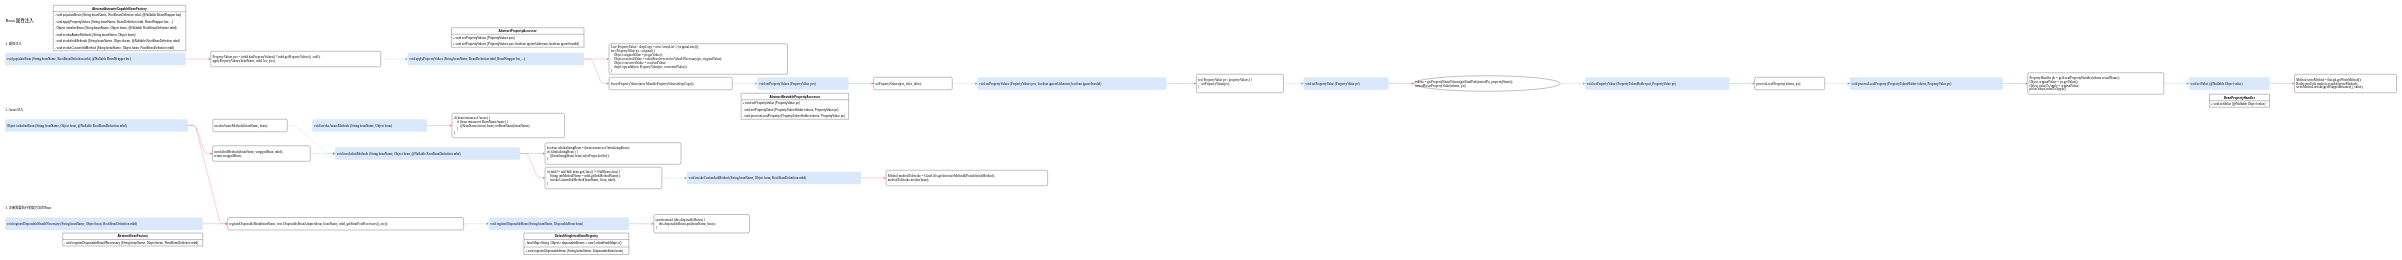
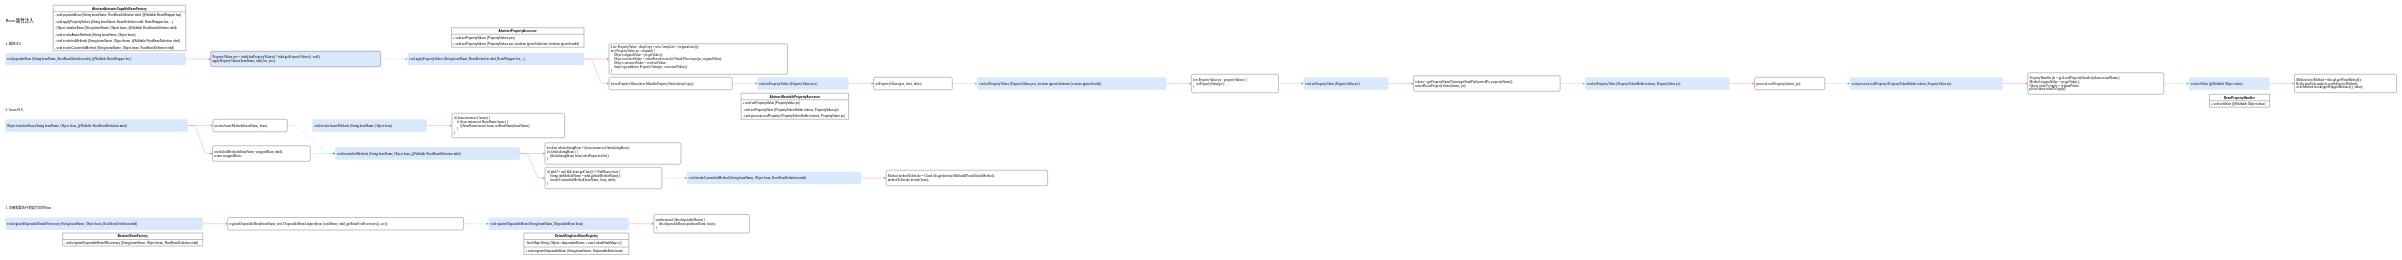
(296, 59) -> (296, 59)
(795, 83) -> (796, 83)
(1240, 83) -> (1235, 83)
(1487, 83) -> (1487, 83)
(1642, 83) -> (1645, 83)
(2084, 83) -> (2084, 83)
(209, 179) -> (210, 125)
